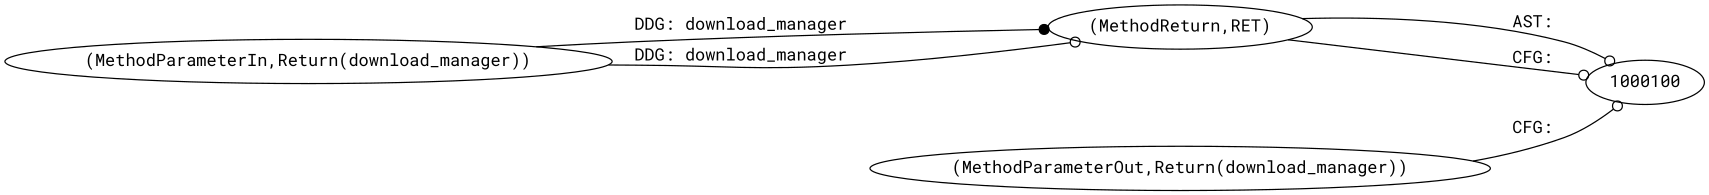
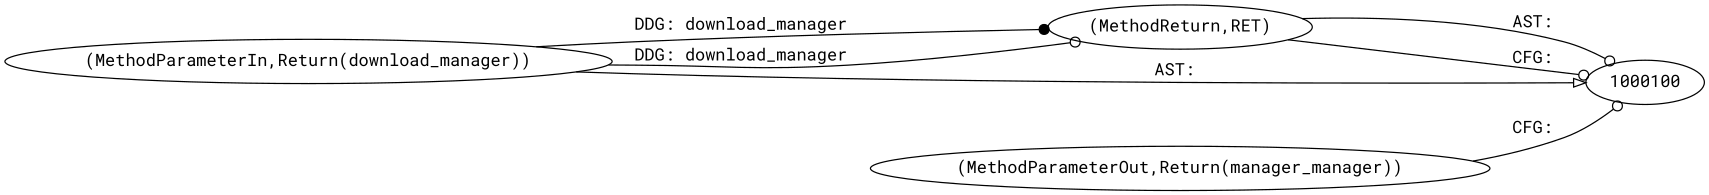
none -> (1075, 82)
(1180, 168) -> (1180, 168)
